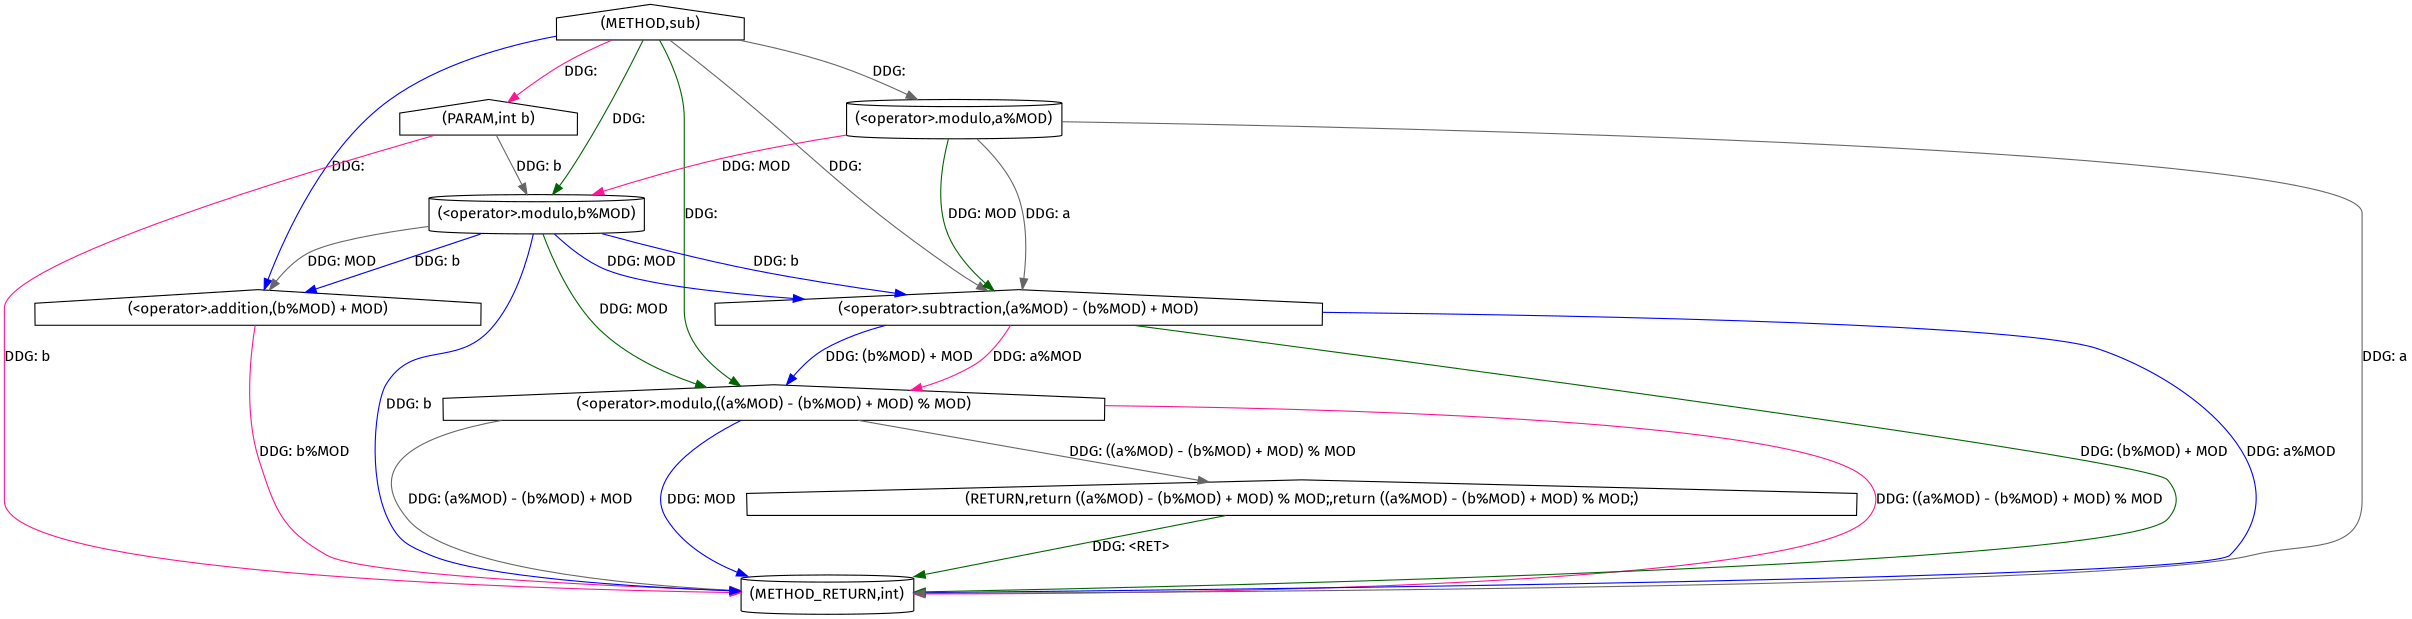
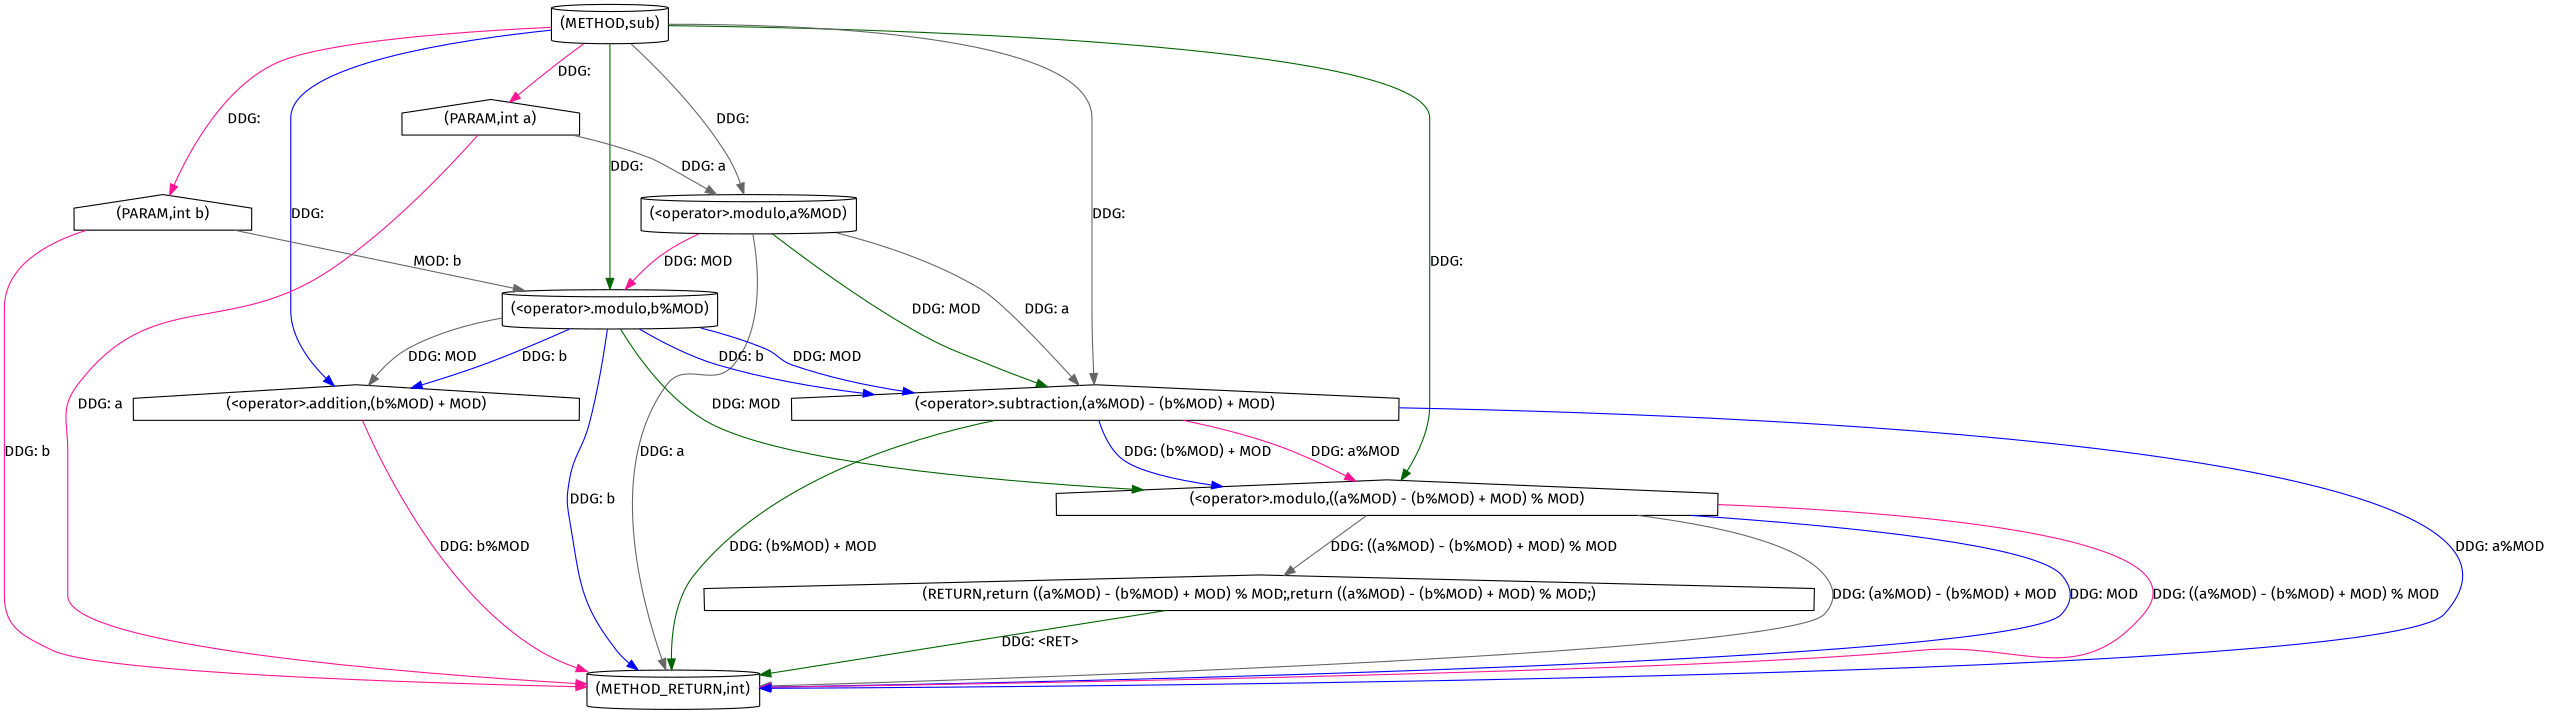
(650, 24) -> (610, 24)
none -> (491, 119)
(539, 167) -> (438, 262)
